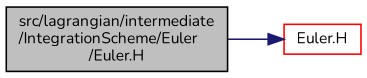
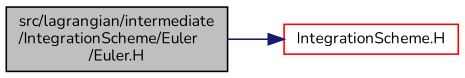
(323, 39) -> (371, 39)
